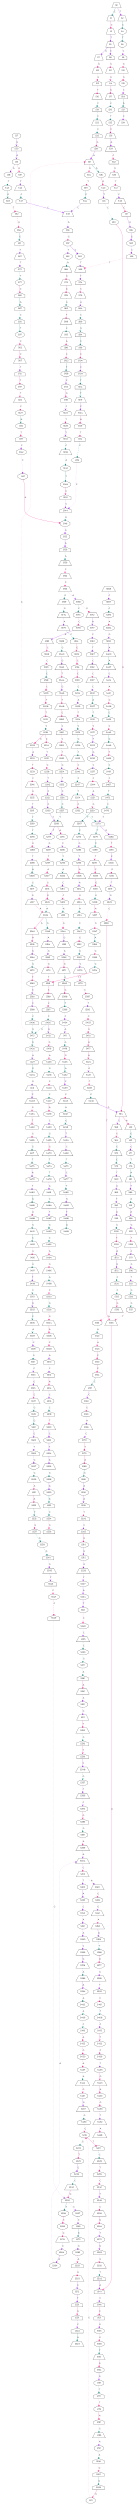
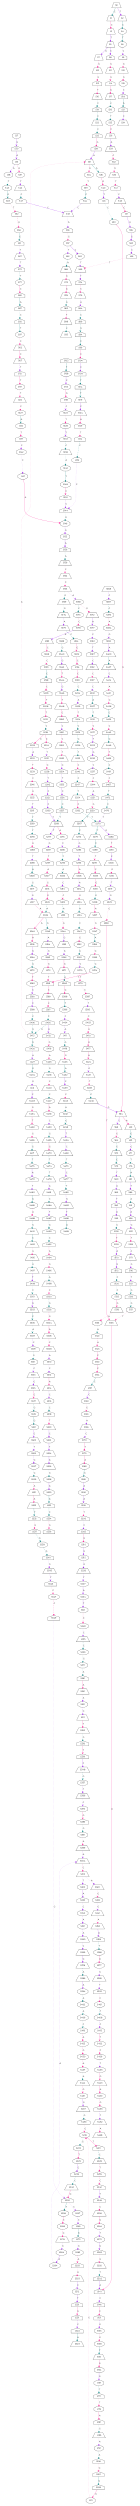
(66, 348) -> none
